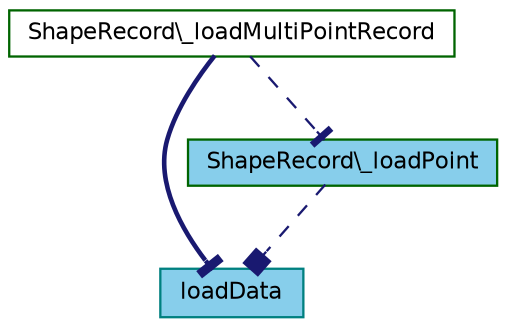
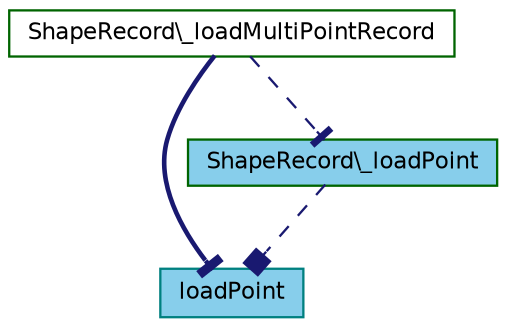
(232, 293) -> (232, 293)
